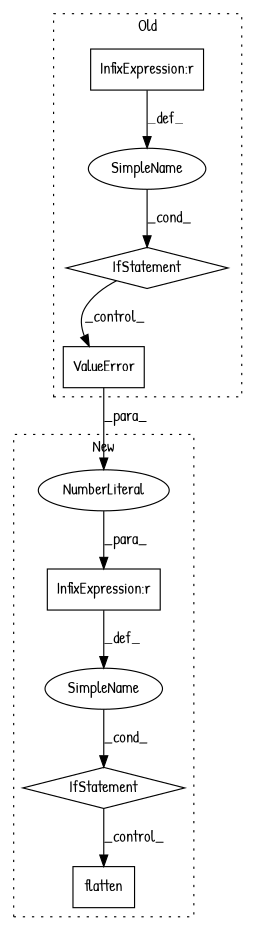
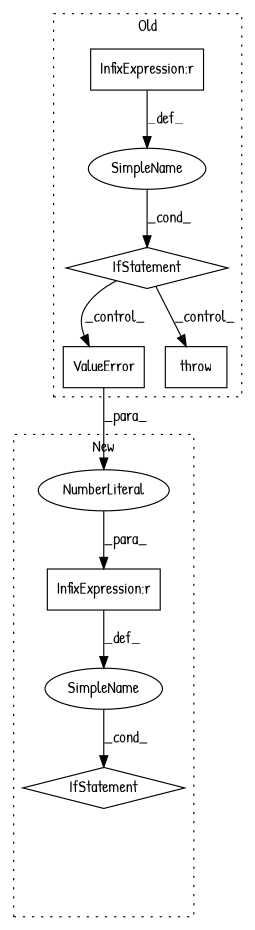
none -> (196, 367)
(104, 887) -> none
